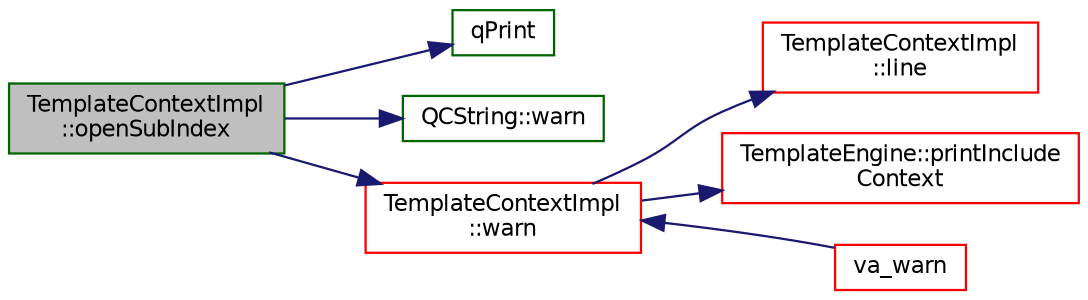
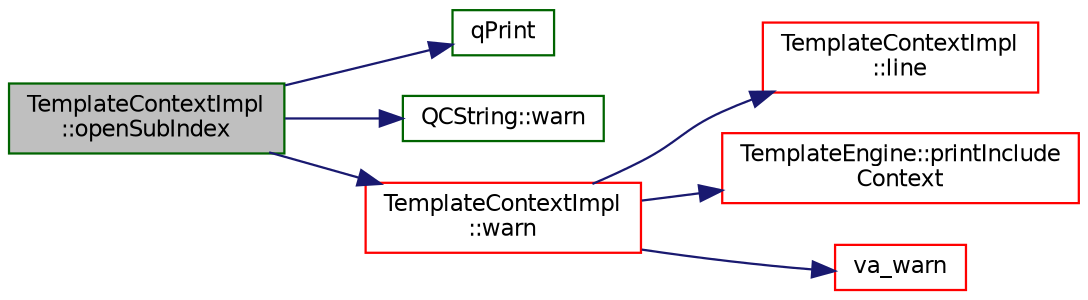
(750, 234) -> (727, 261)
